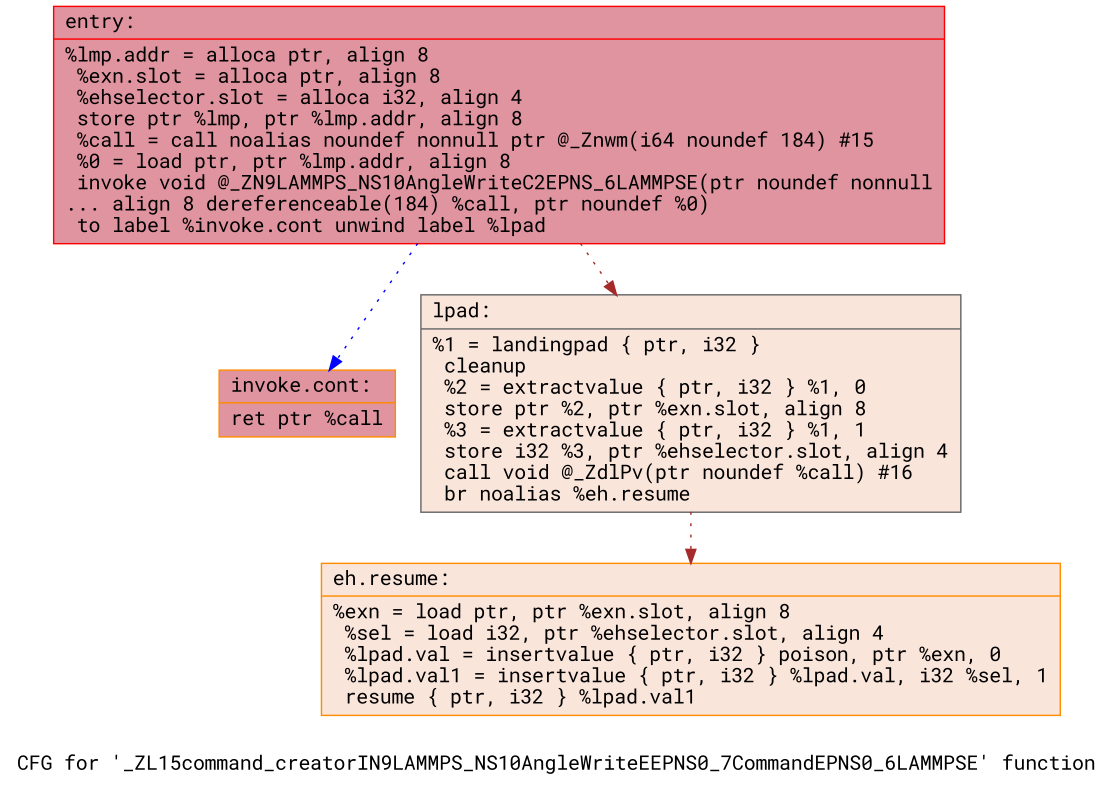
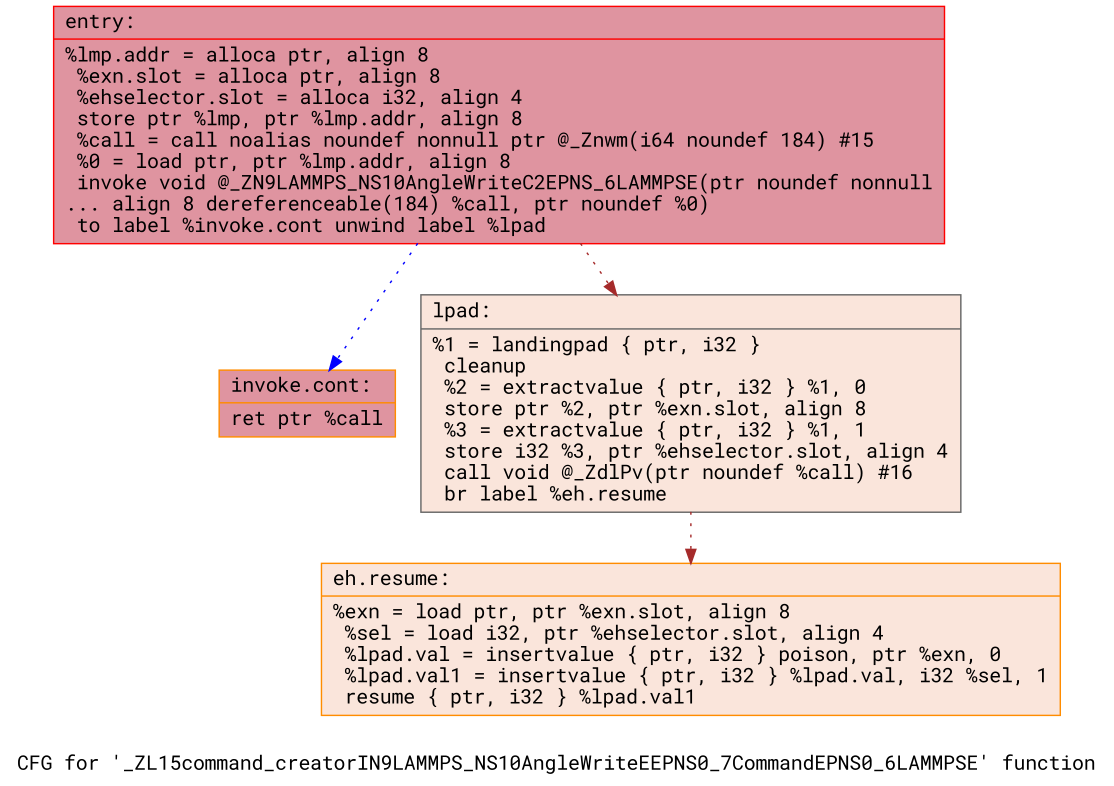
(562, 494) -> (550, 494)
